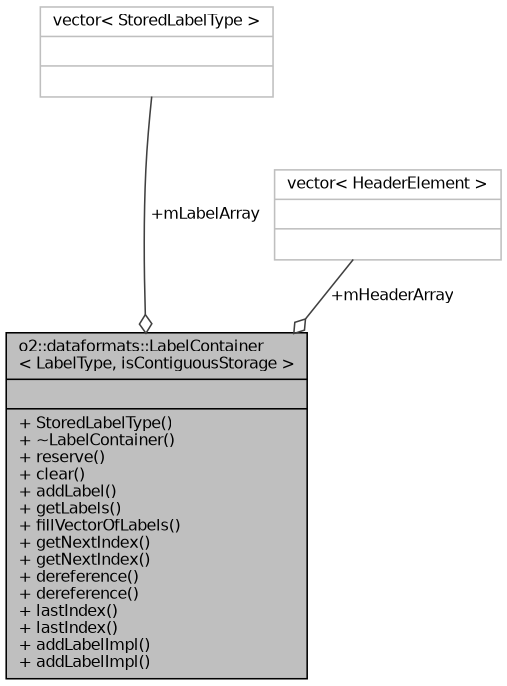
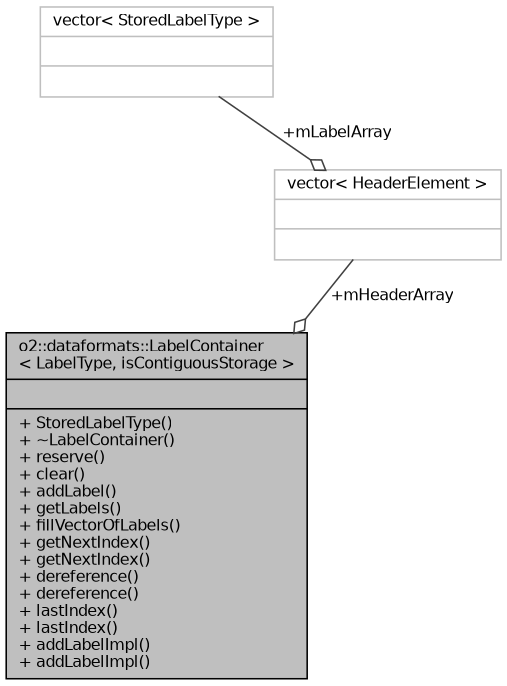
(145, 205) -> (264, 128)
